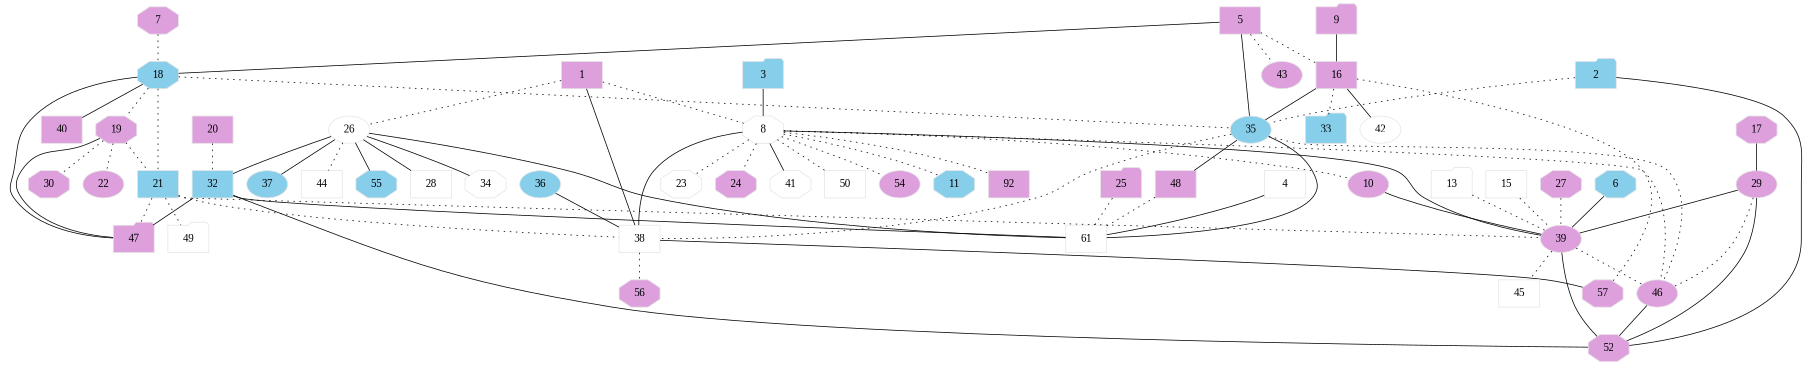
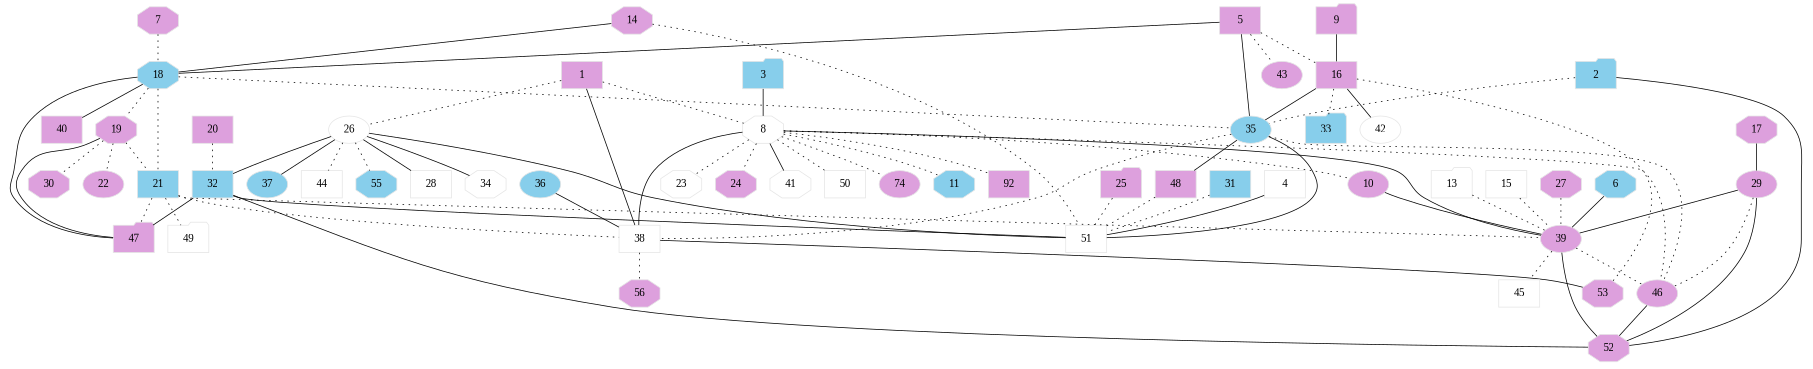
none -> (632, 20)
(363, 157) -> (363, 157)
(900, 184) -> (900, 184)
none -> (1230, 184)
(1086, 239) -> (1086, 239)
(1603, 293) -> (1603, 293)
